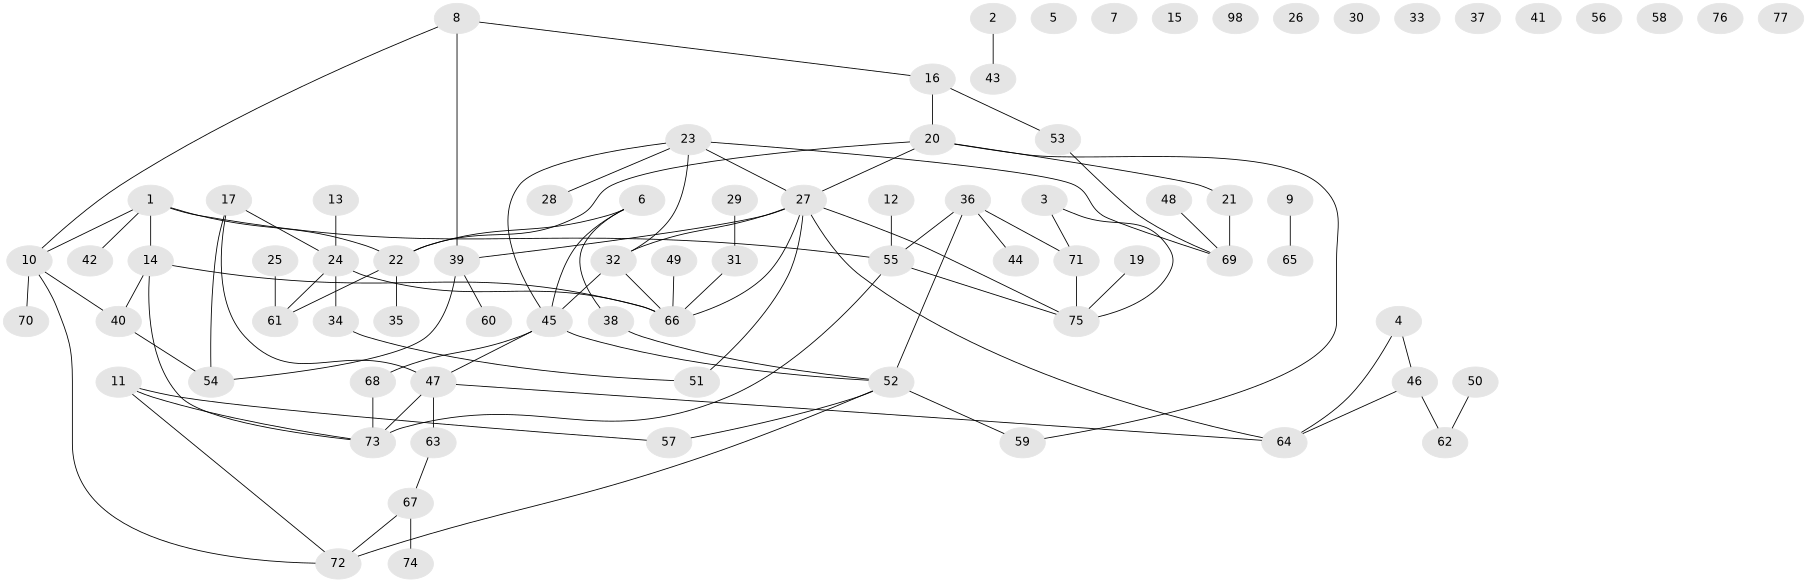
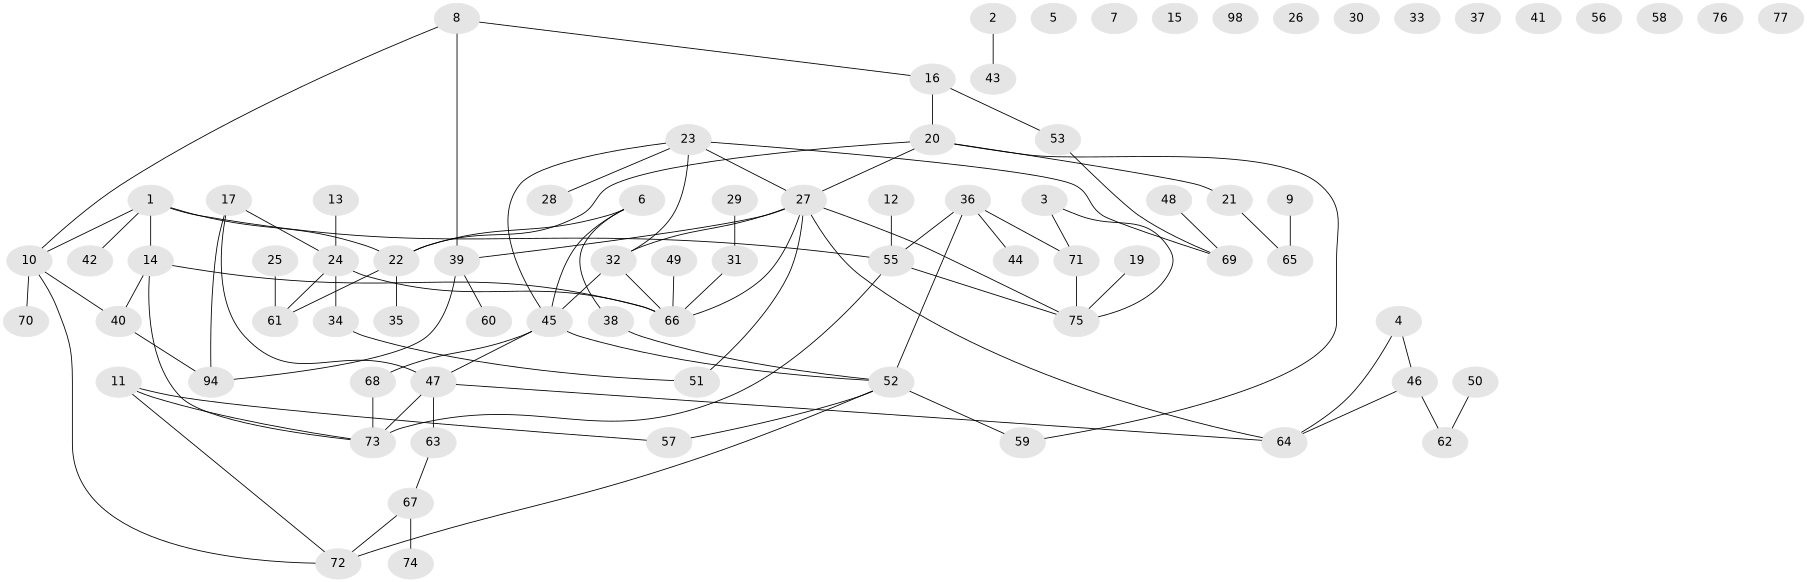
(1230, 231) -> (1260, 231)
(211, 382) -> (211, 382)
